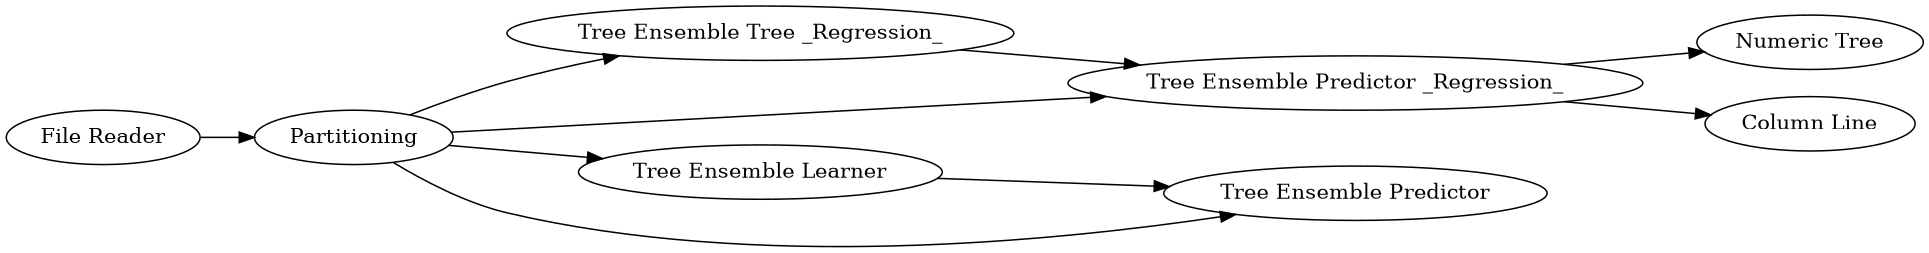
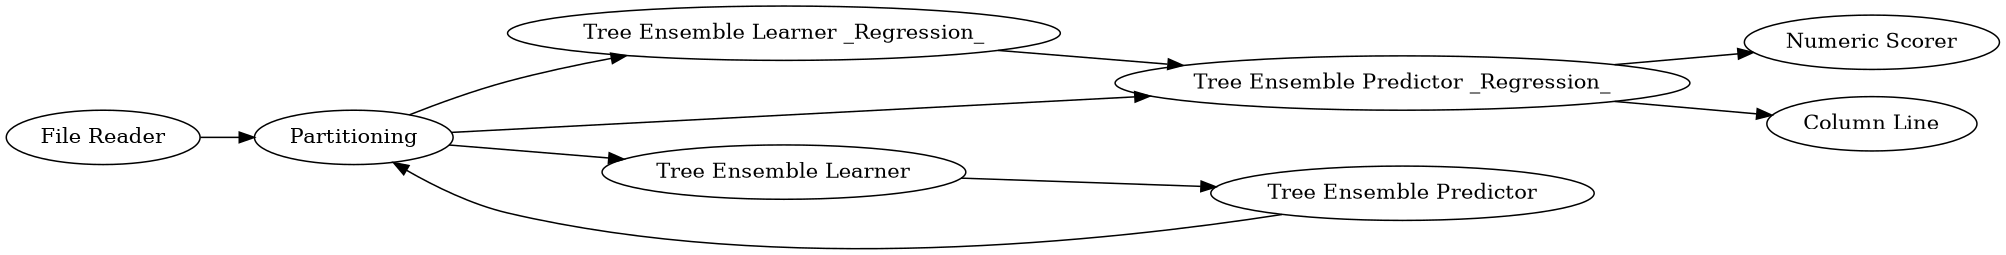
(760, 33) -> (784, 33)
(1810, 42) -> (1872, 42)
(801, 246) -> (839, 248)
